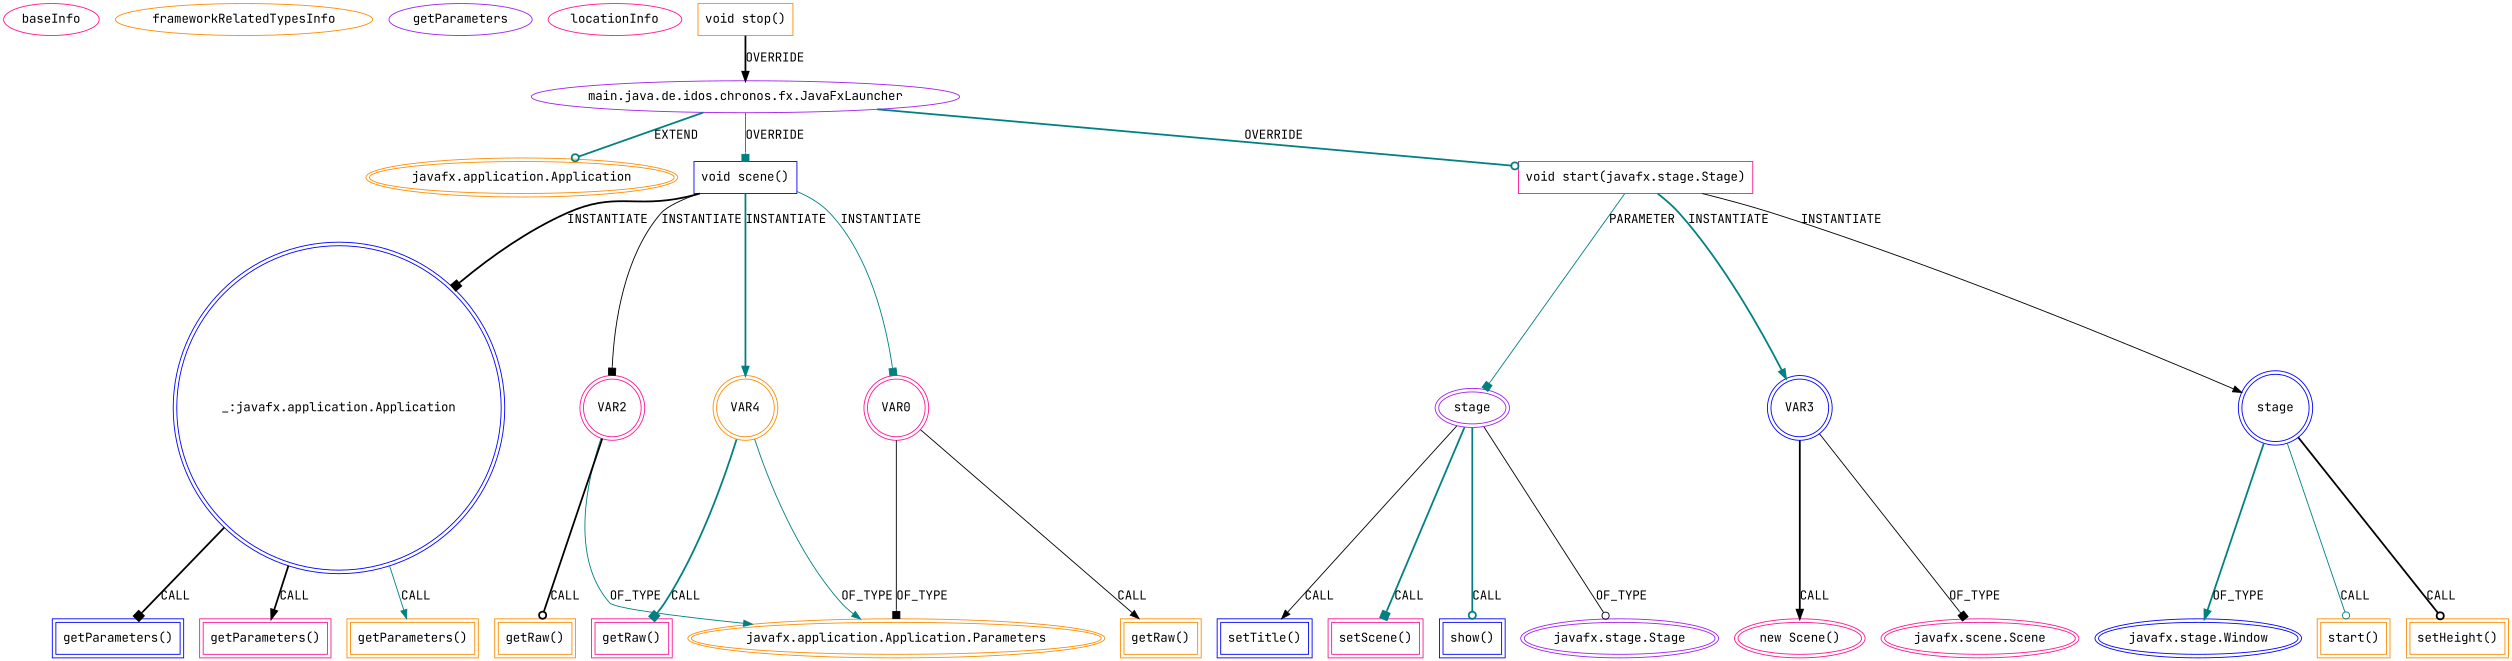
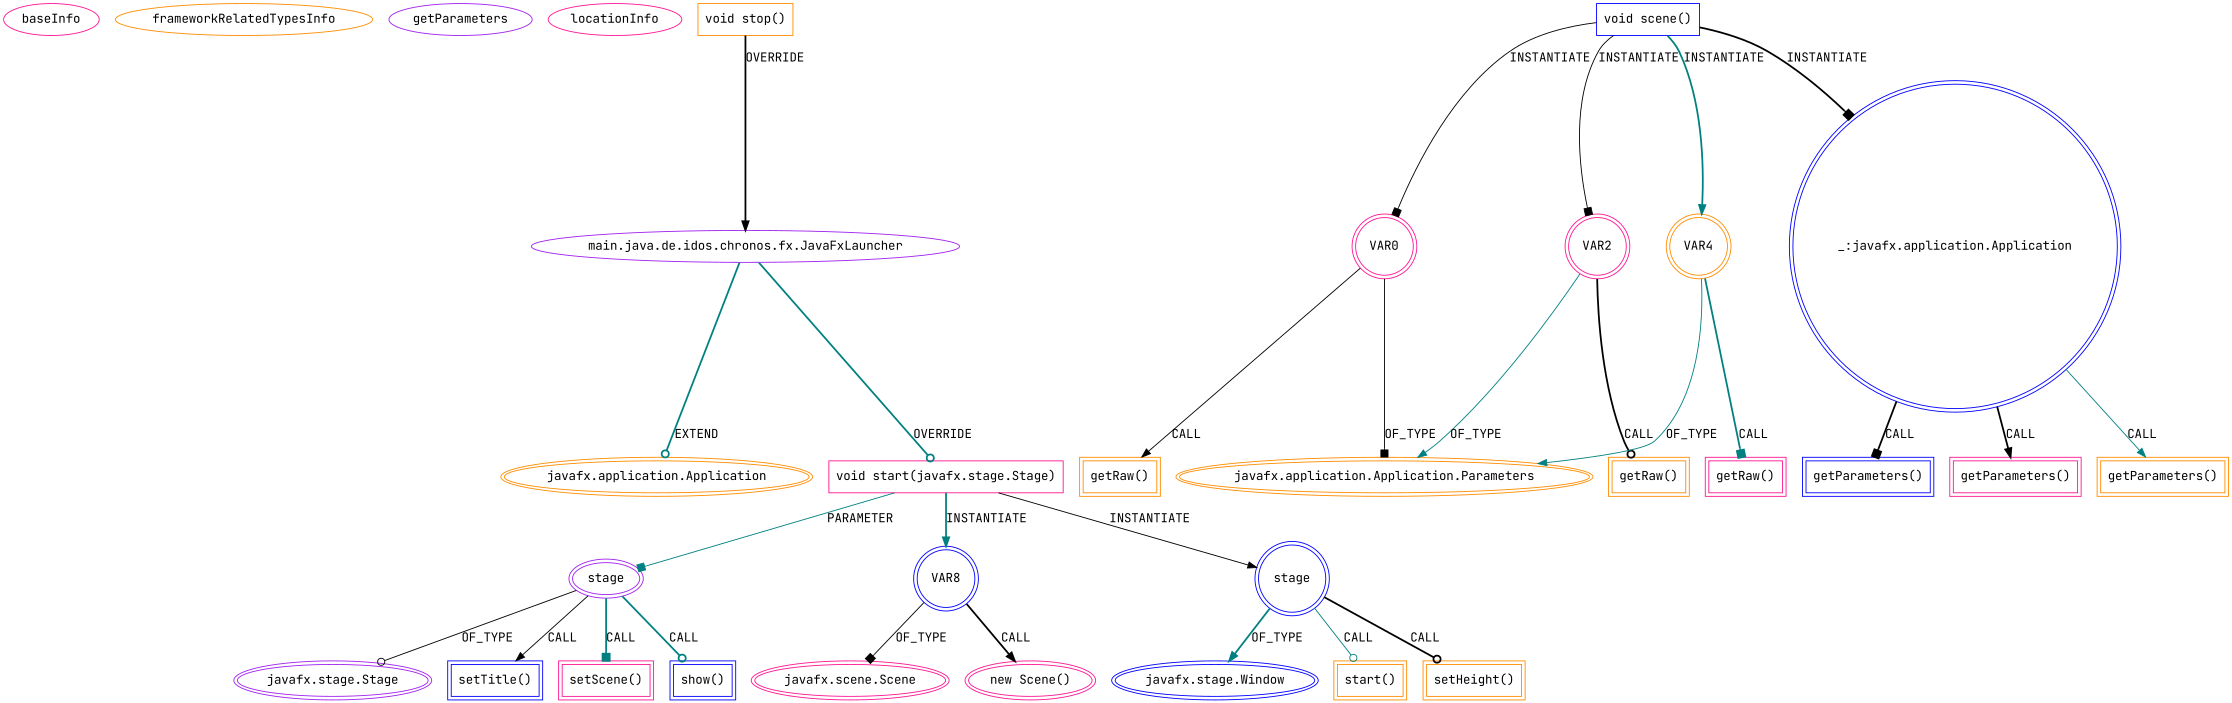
(745, 133) -> none
(865, 267) -> (1472, 85)
(1800, 408) -> (946, 579)
